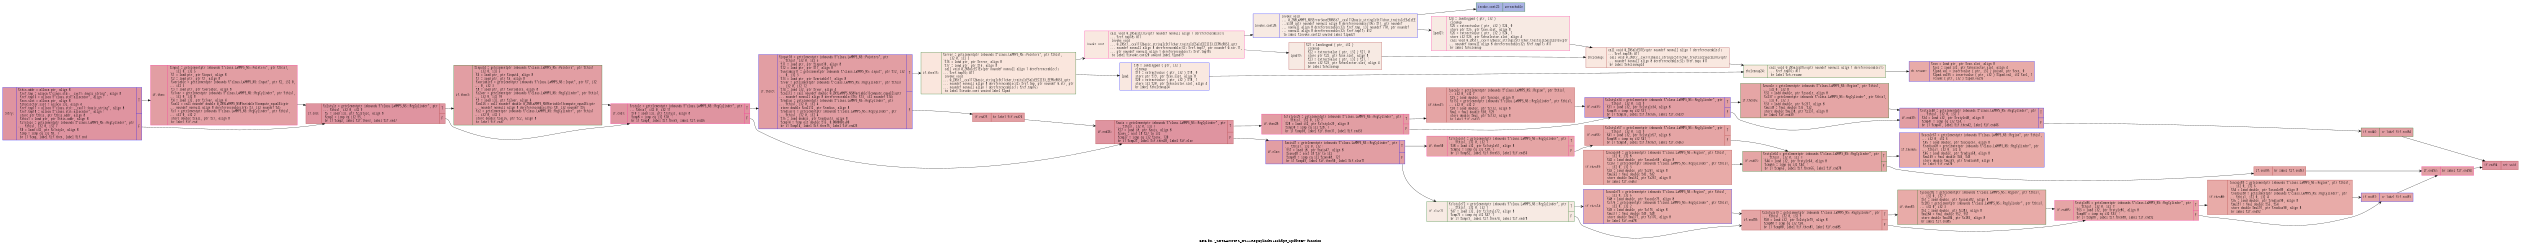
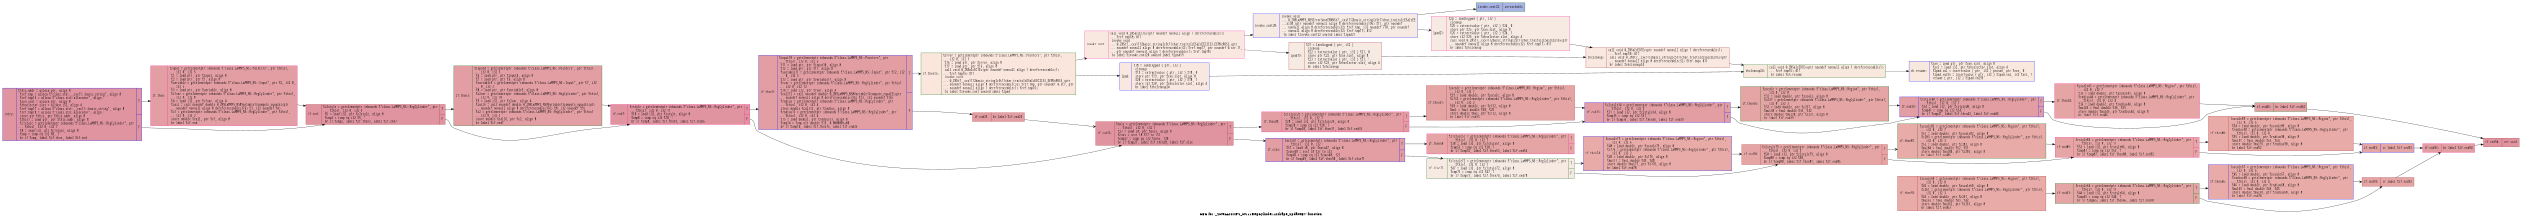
(1972, 71) -> (1972, 71)
none -> (2127, 101)
(1658, 135) -> none
none -> (2356, 182)
